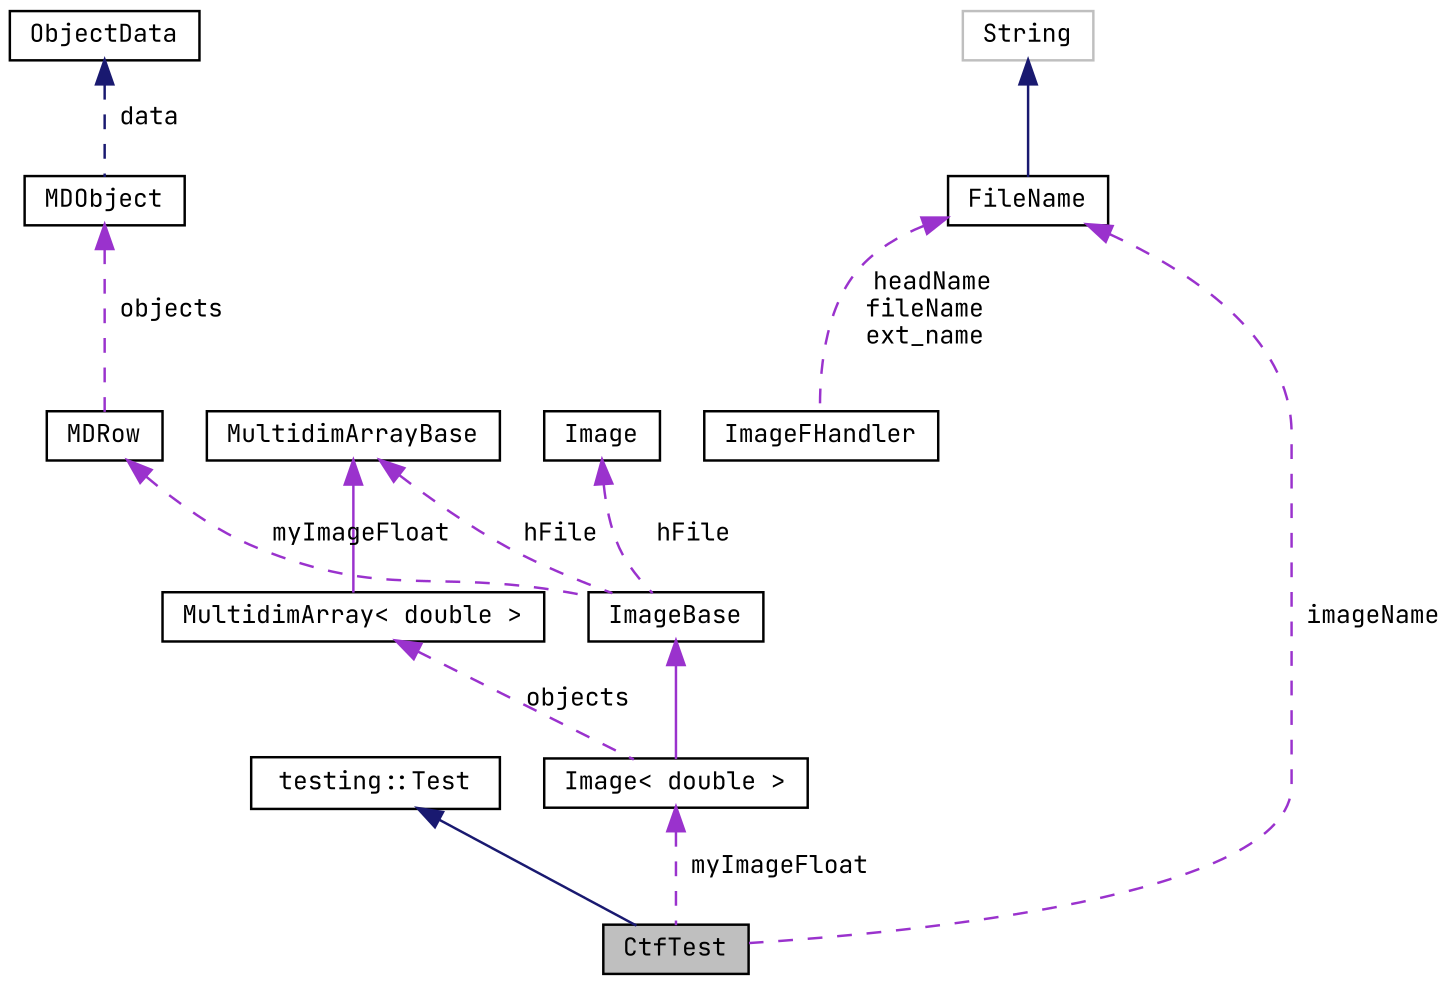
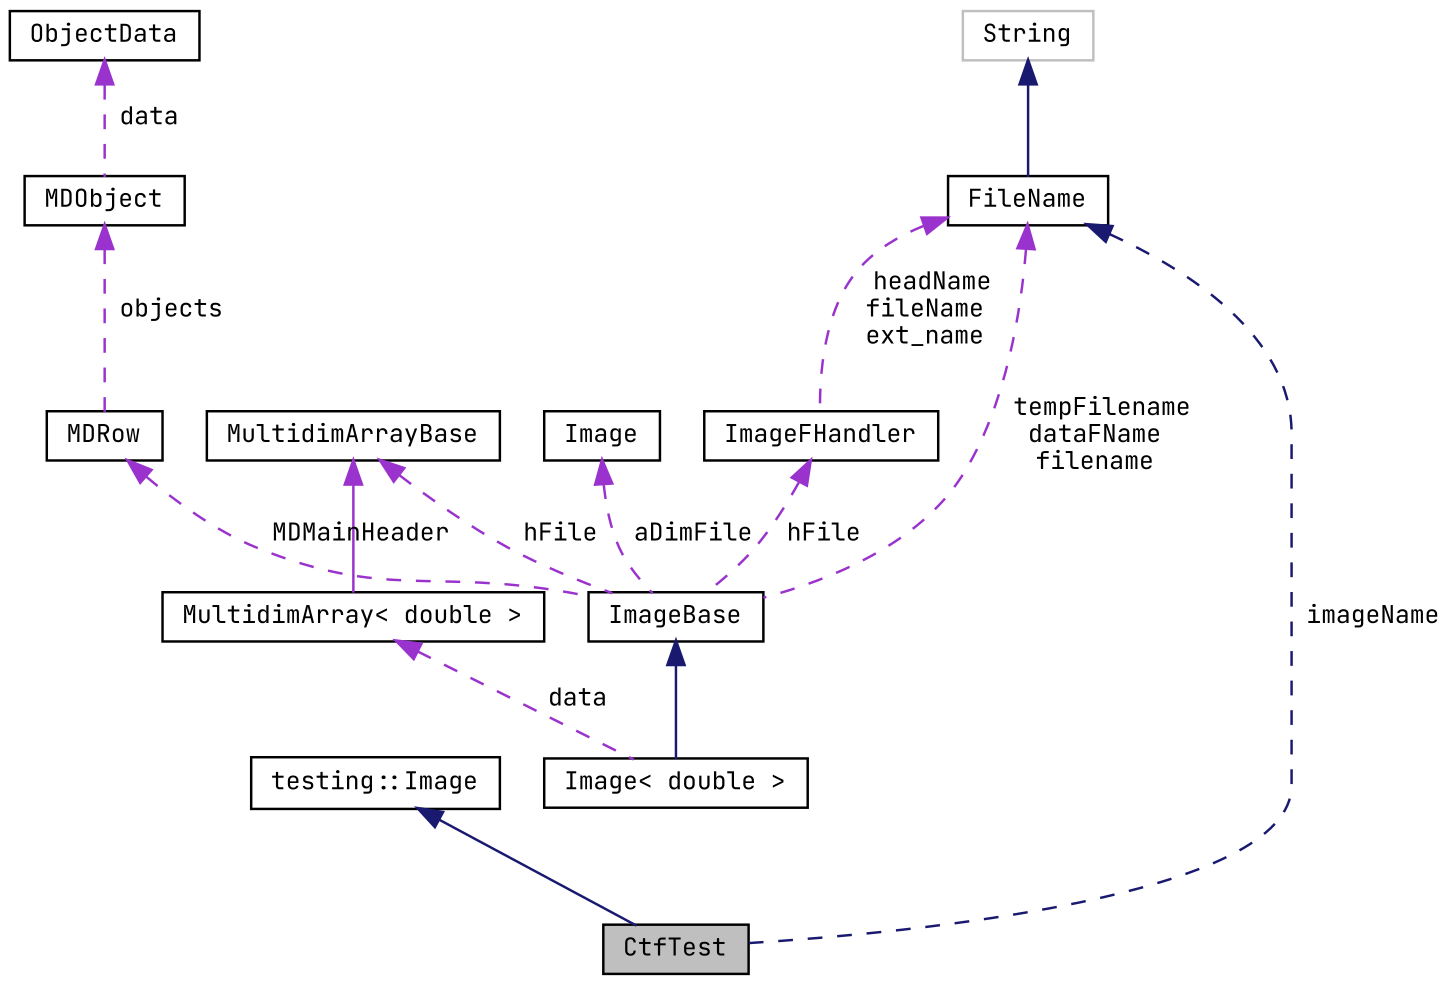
(105, 131) -> (105, 131)
none -> (962, 476)
(355, 534) -> (355, 534)
(687, 534) -> (687, 534)
none -> (759, 543)
(571, 699) -> (571, 699)
(676, 712) -> (676, 712)
(1292, 761) -> (1292, 761)
(376, 783) -> (376, 783)
(676, 879) -> none
